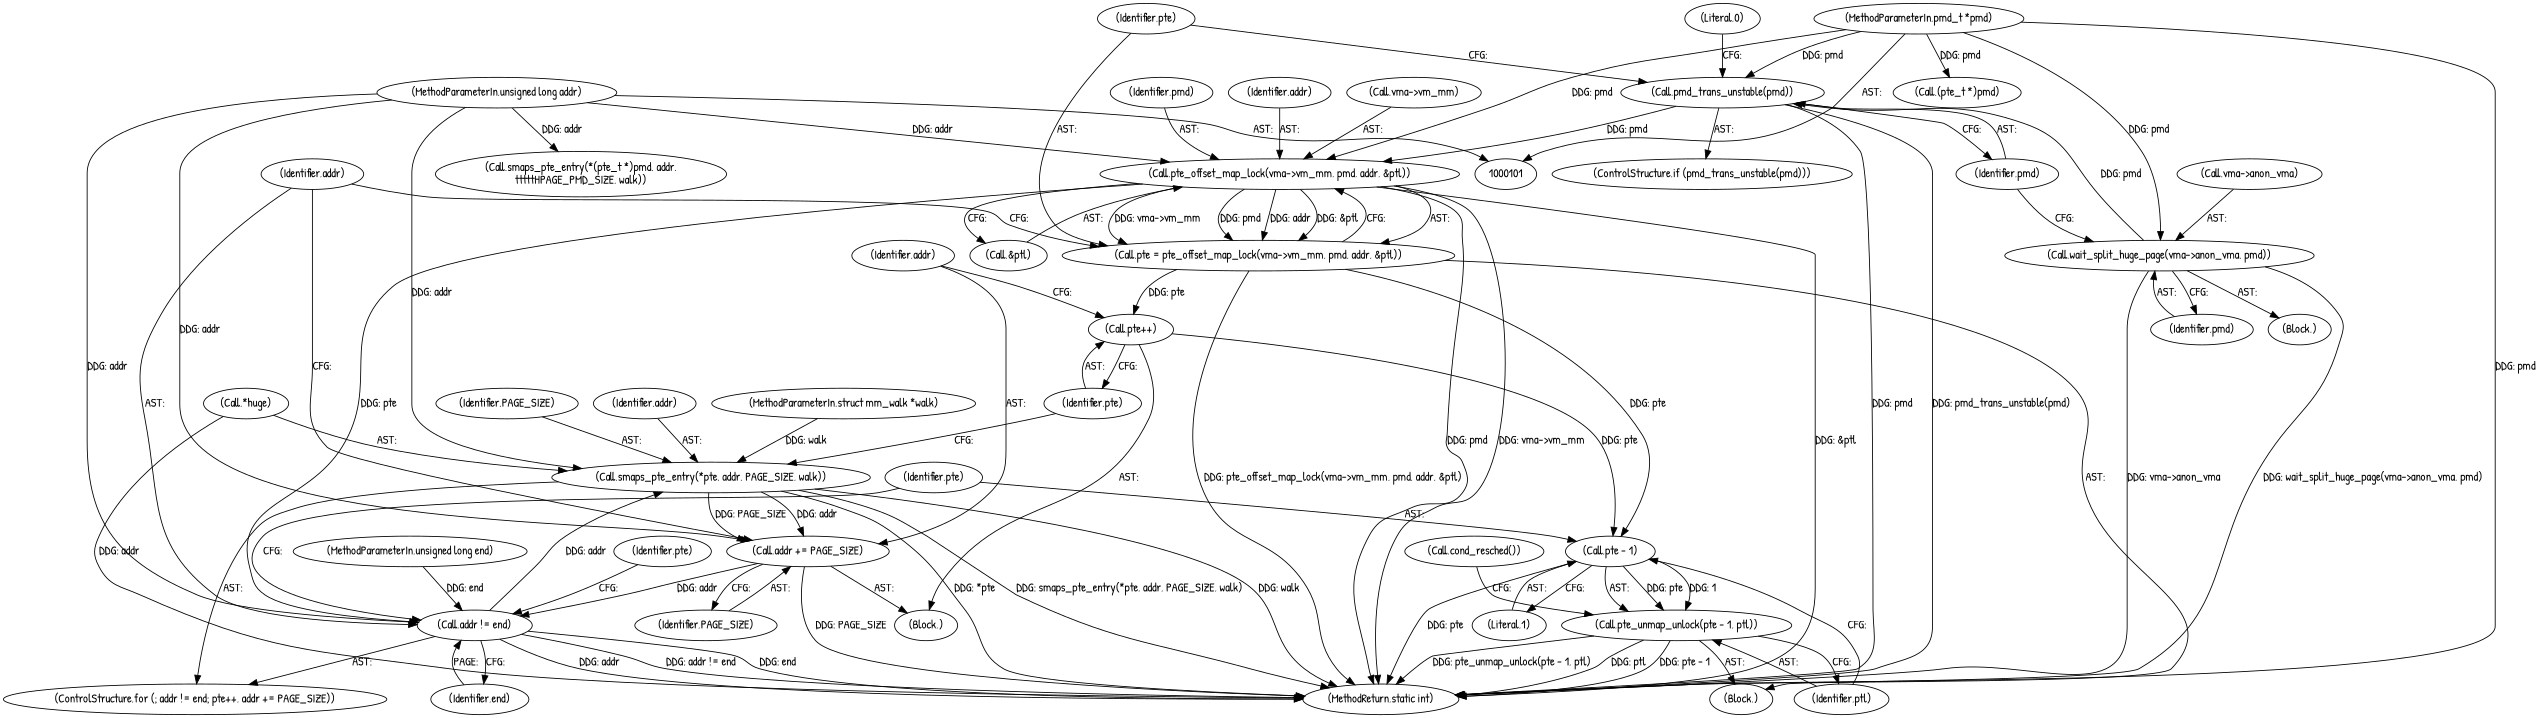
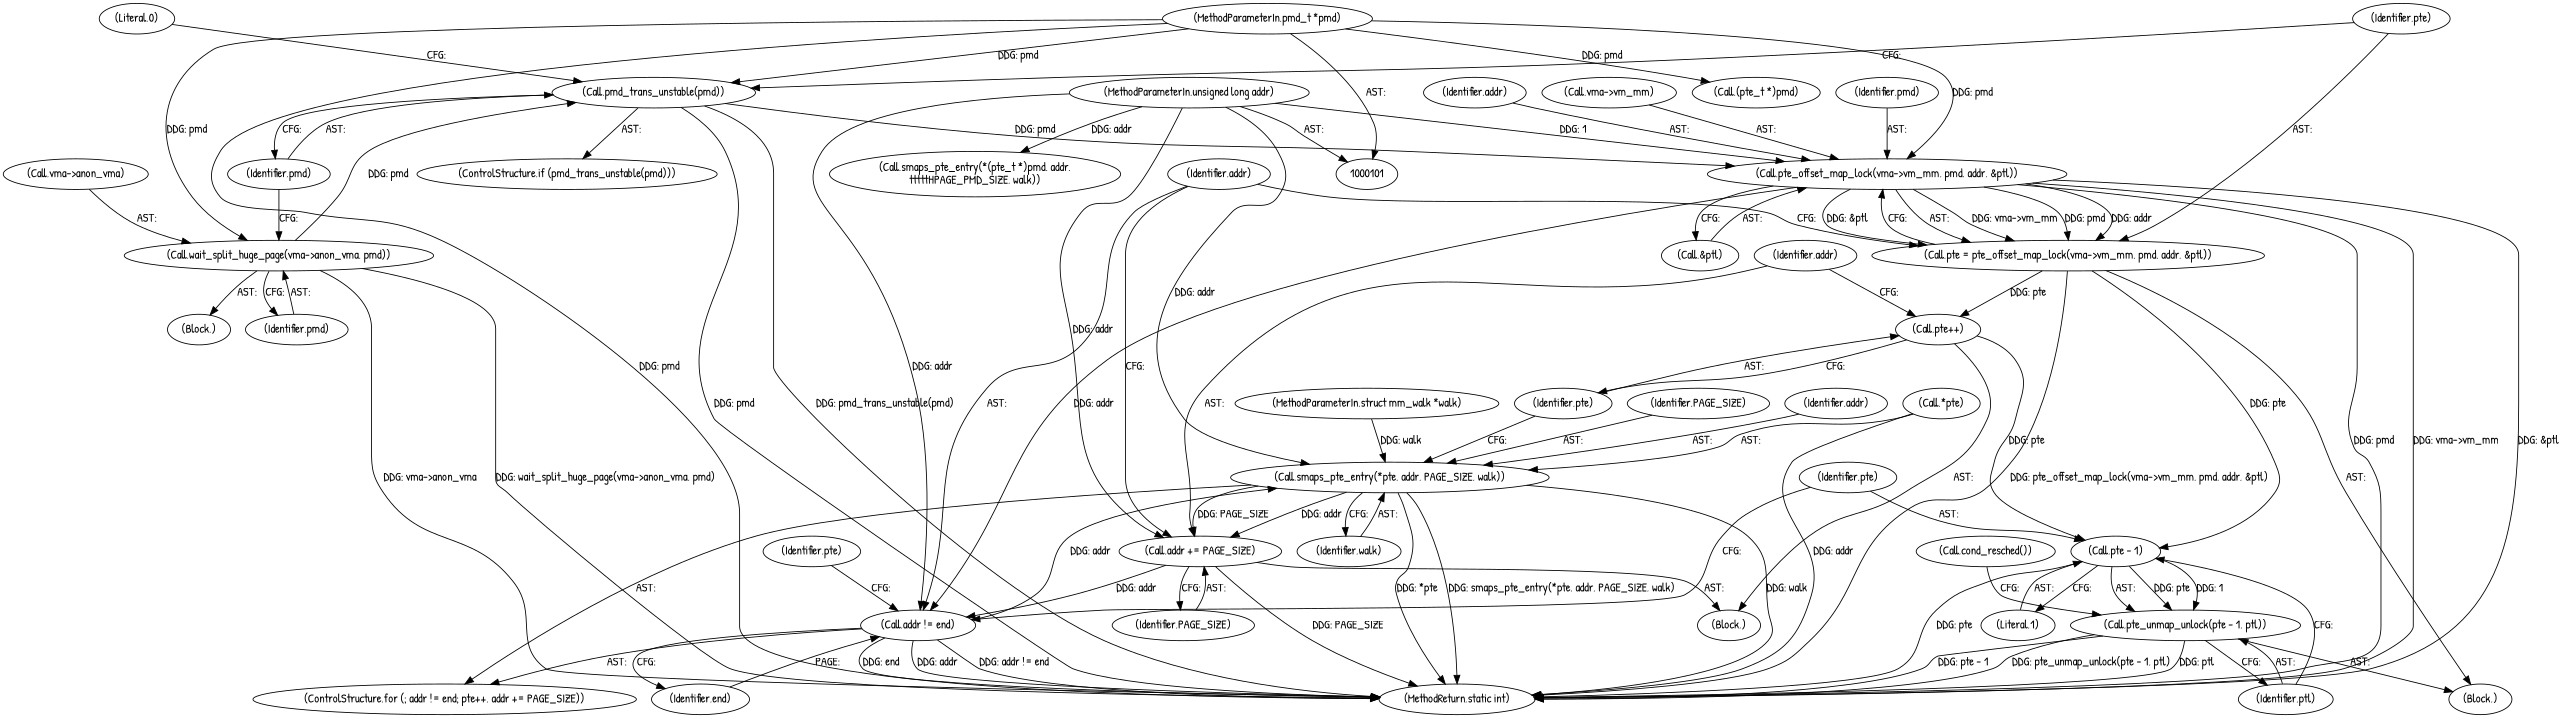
(933, 130) -> (1573, 130)
(246, 404) -> (1941, 404)
(379, 404) -> (1094, 404)
(410, 551) -> none
none -> (1349, 551)
